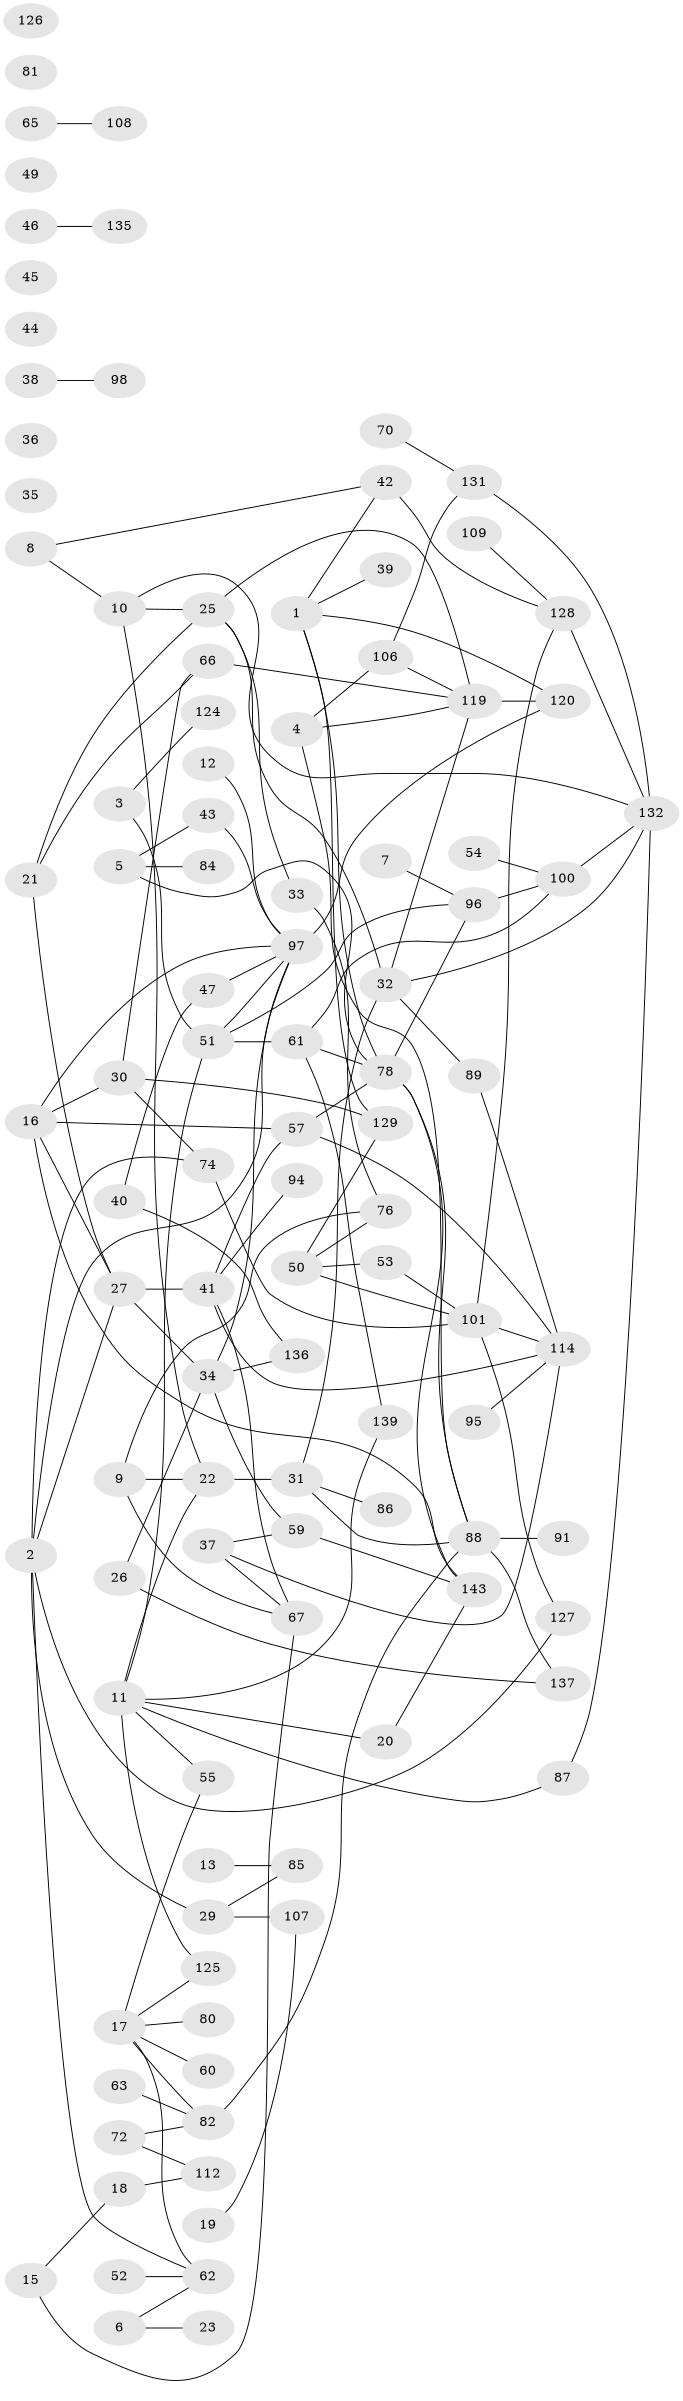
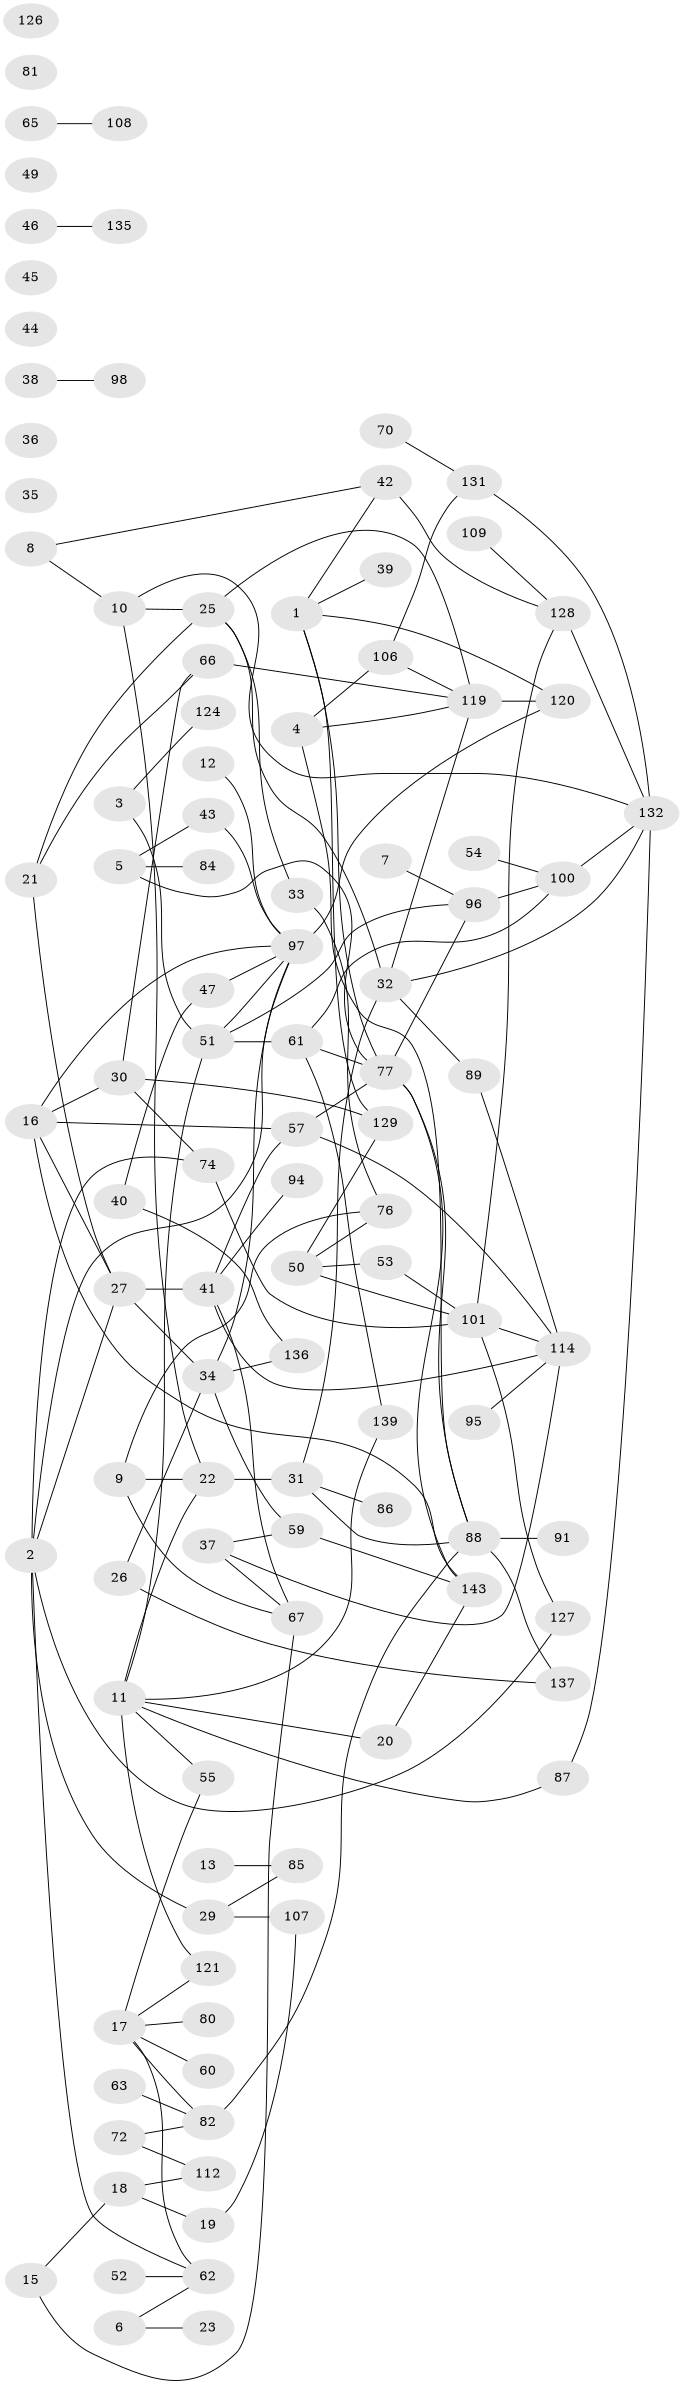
(386, 1072) -> (386, 1072)
(208, 1968) -> (208, 1968)
none -> (159, 2205)
